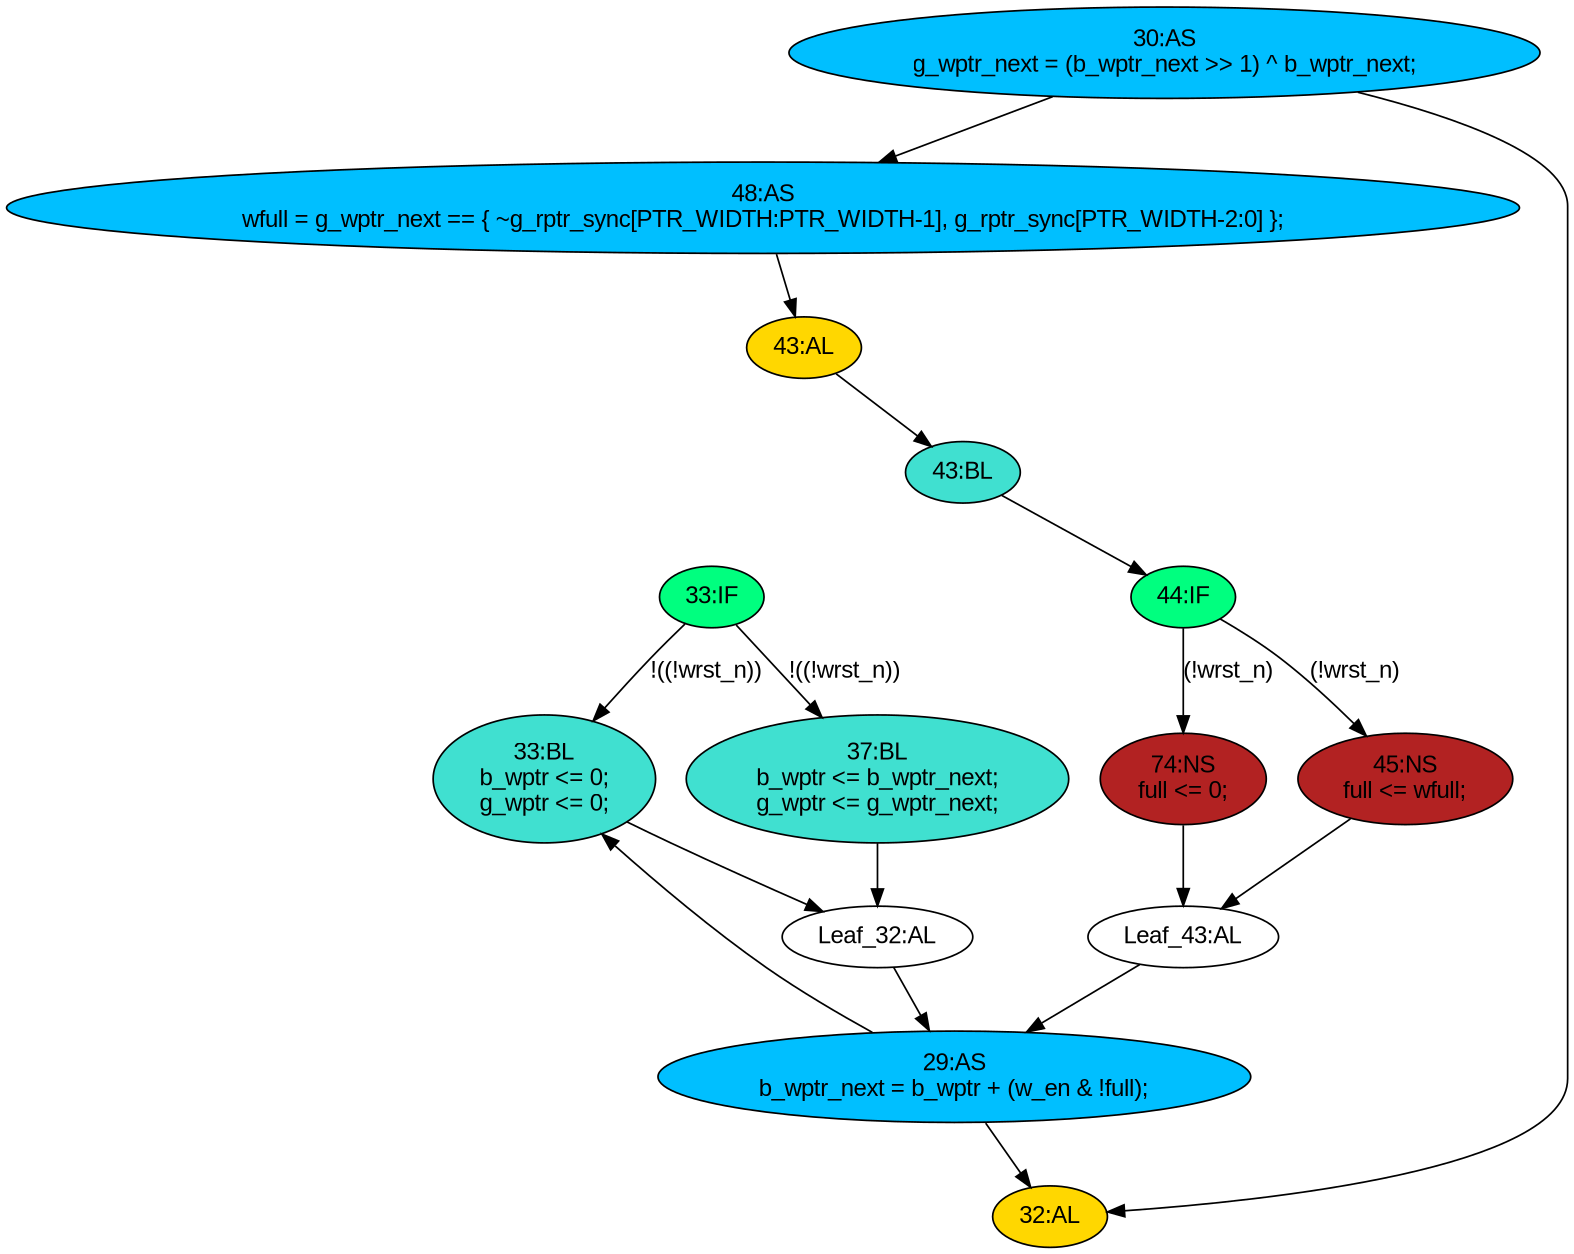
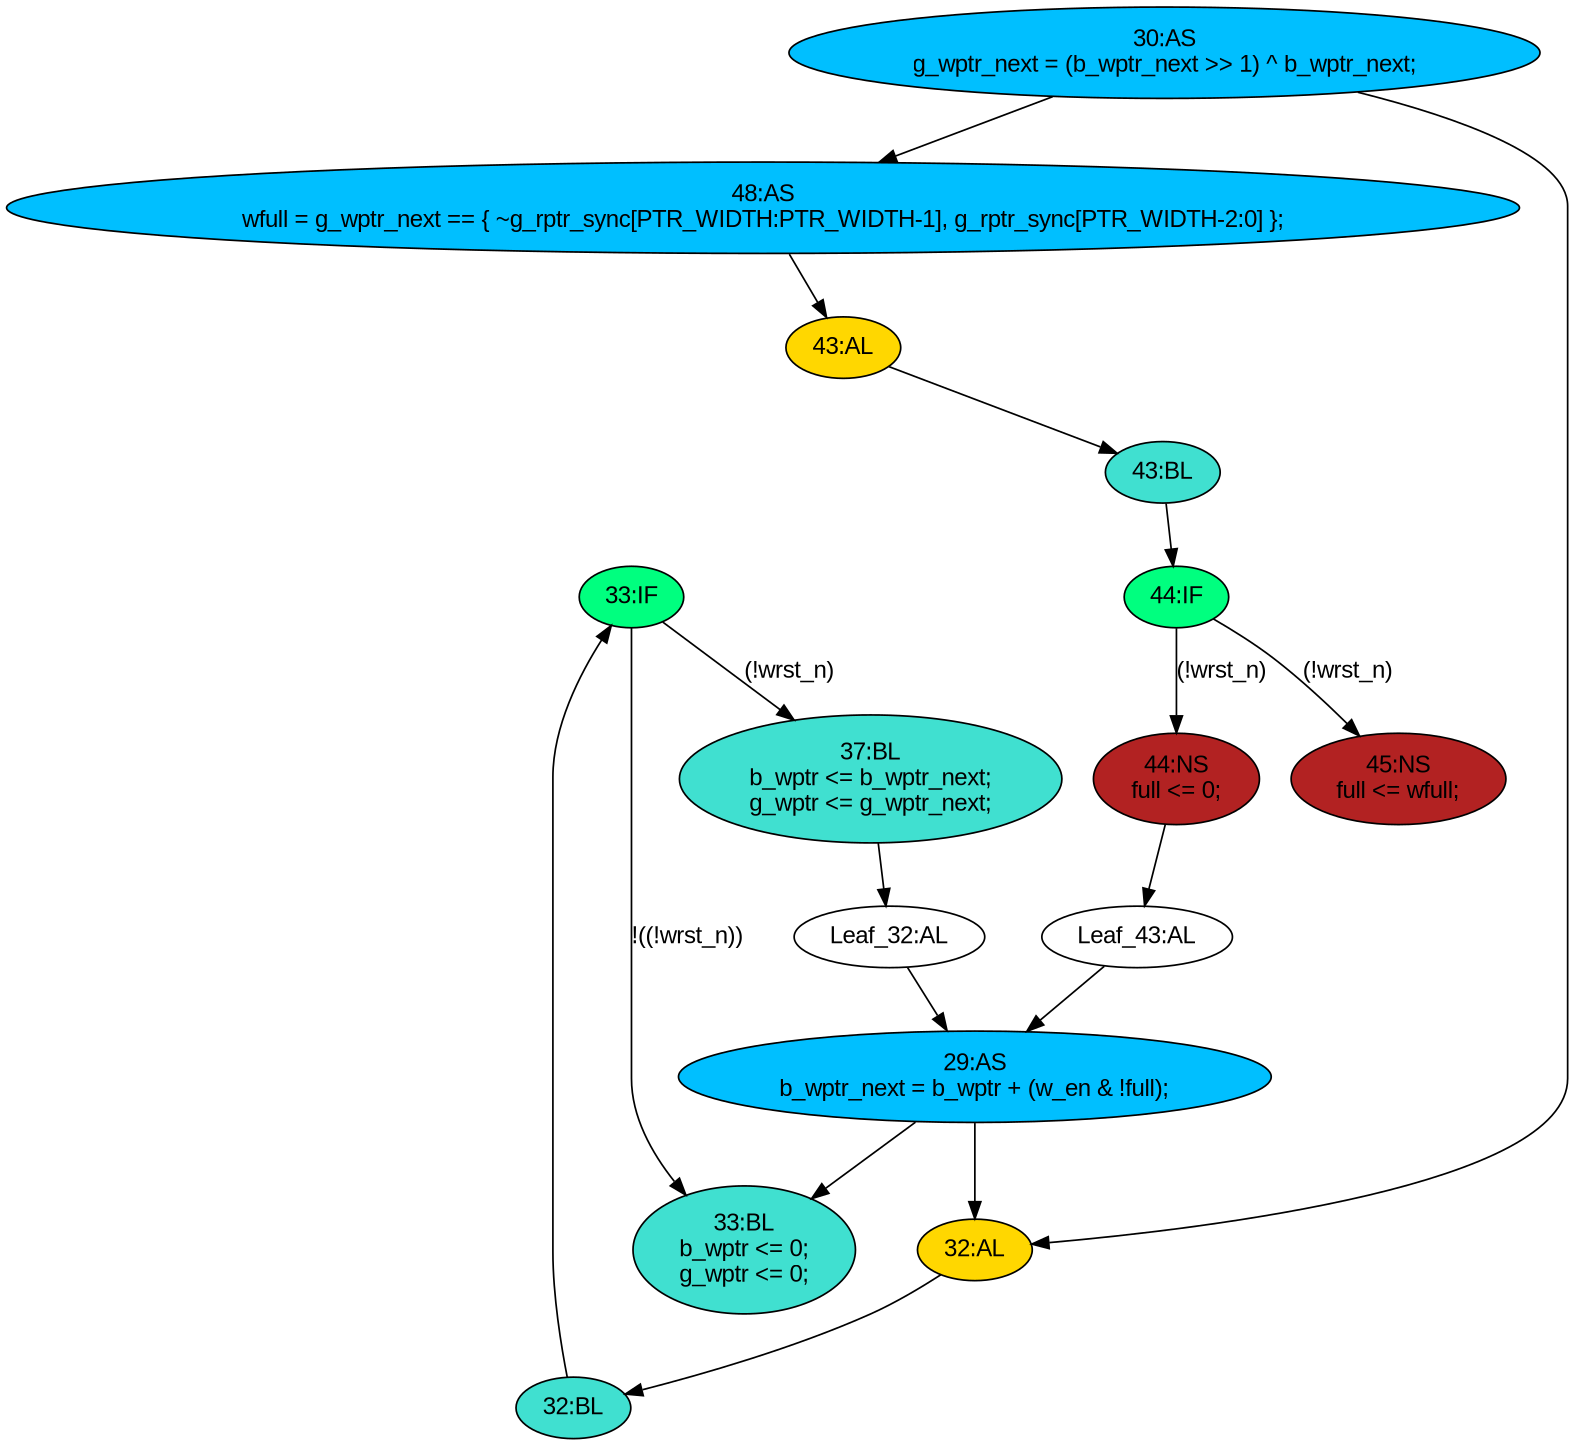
(845, 671) -> (790, 671)
(1183, 779) -> (1176, 779)
(1293, 859) -> none
(717, 864) -> none
none -> (573, 1408)
